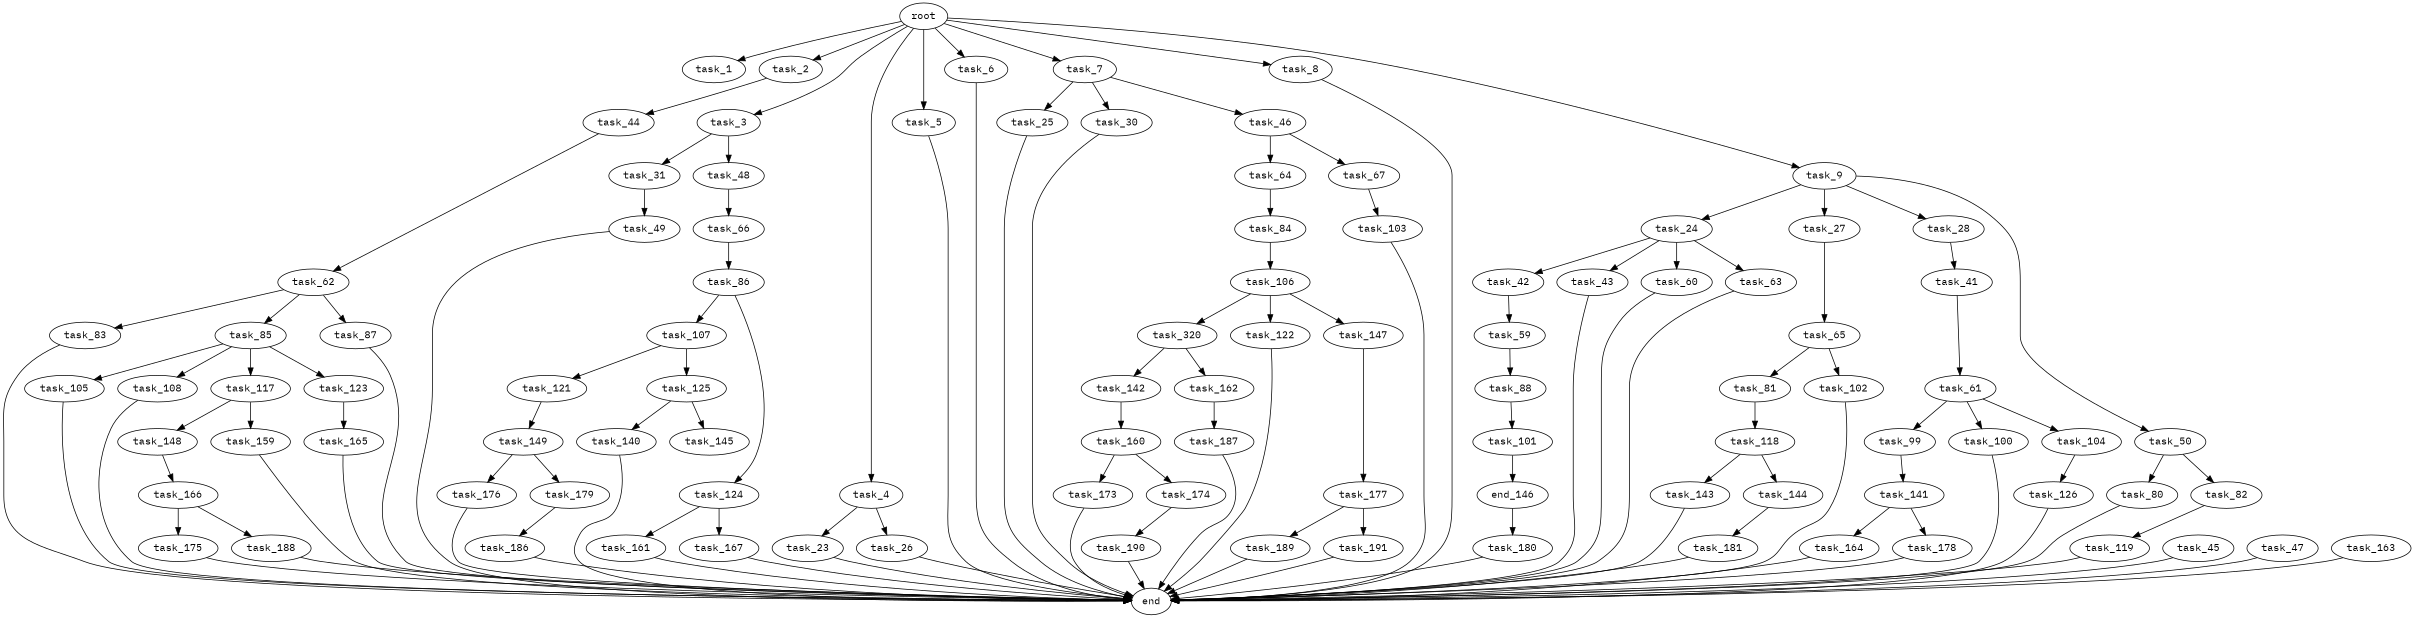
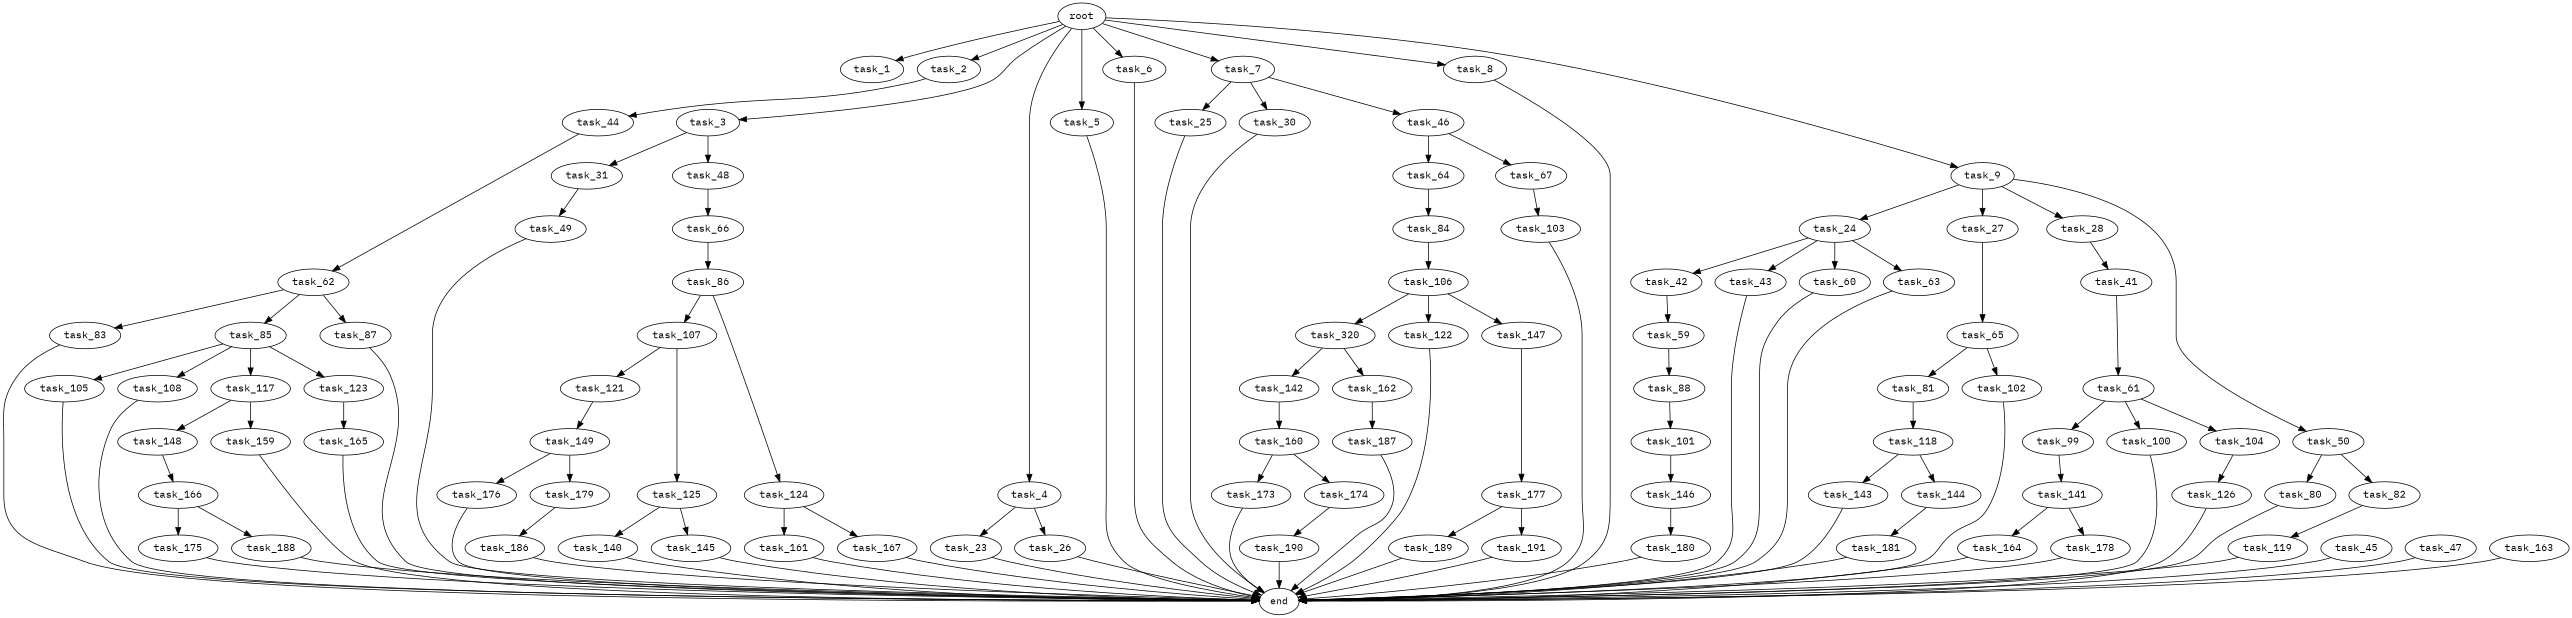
(1513, 495) -> (1671, 495)
none -> (905, 583)
